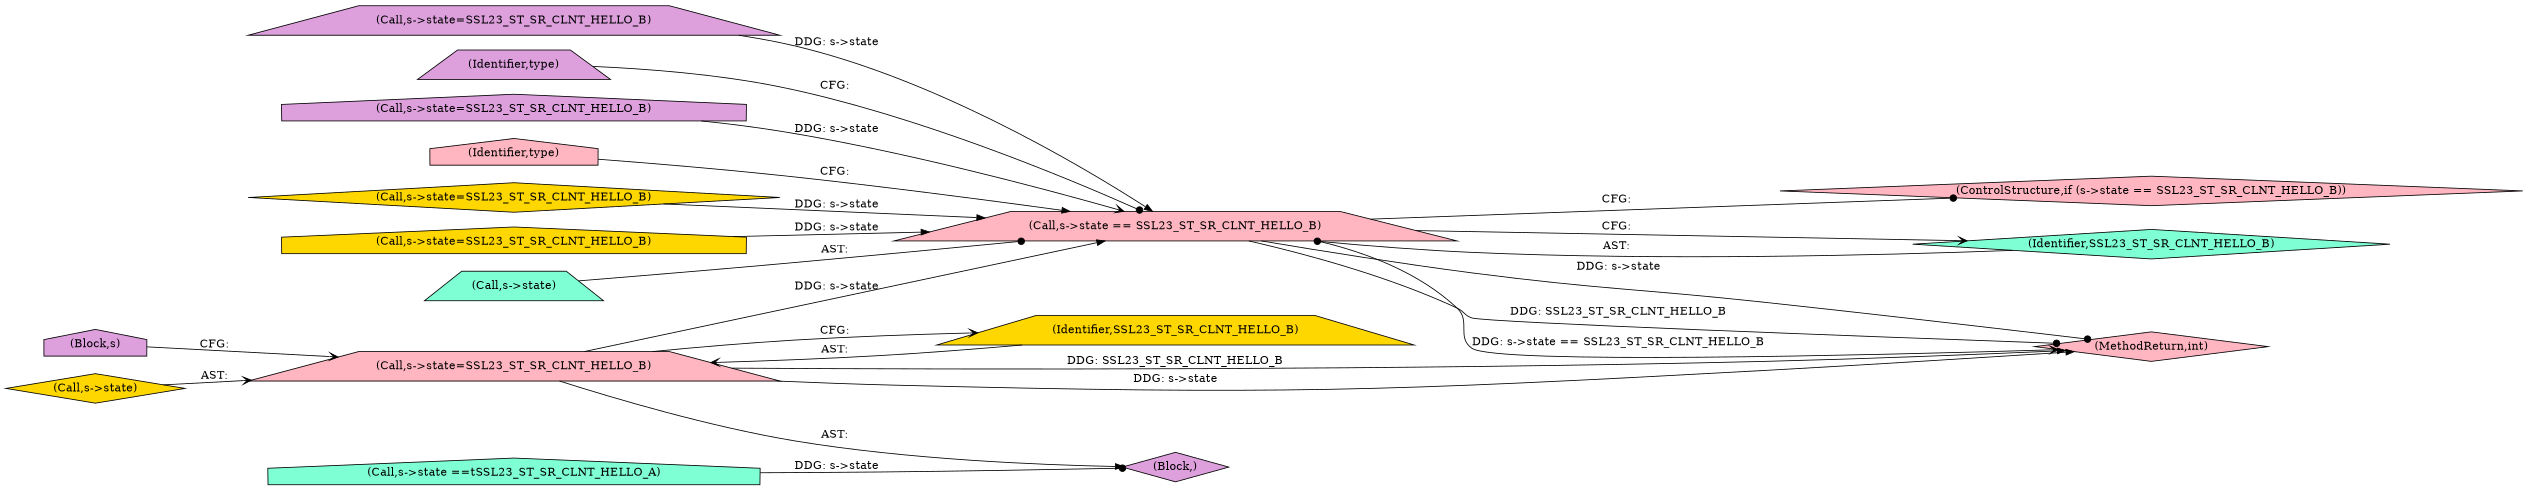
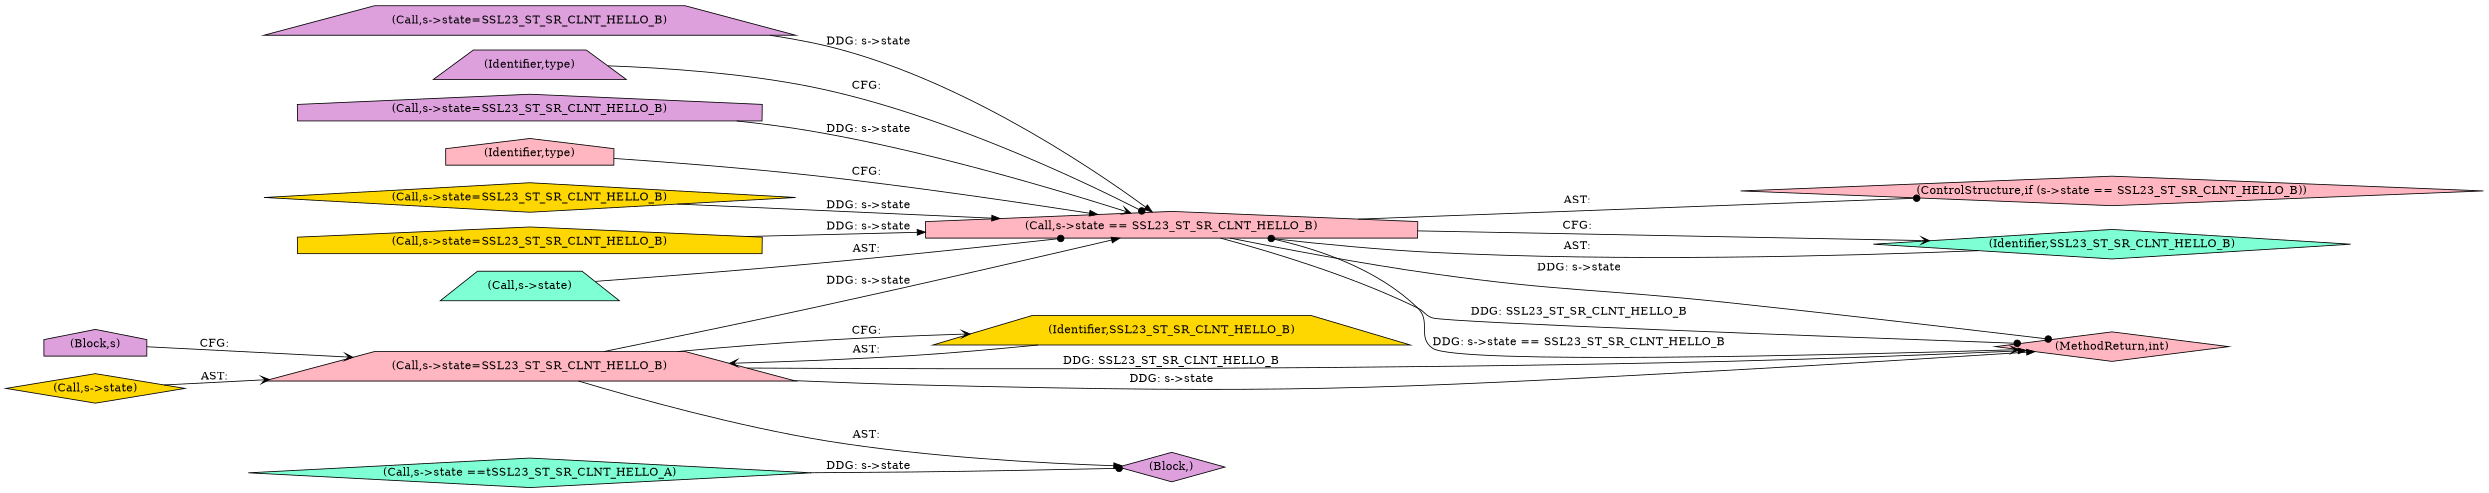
(1619, 200) -> (1579, 200)
(1175, 226) -> (1172, 226)
(514, 473) -> (530, 473)
